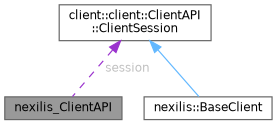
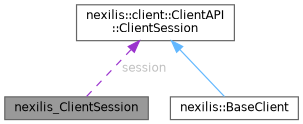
(135, 23) -> (155, 23)
(63, 108) -> (77, 108)
